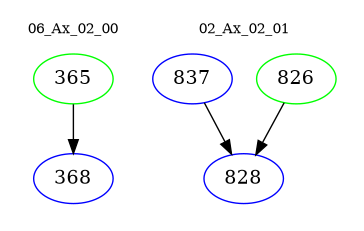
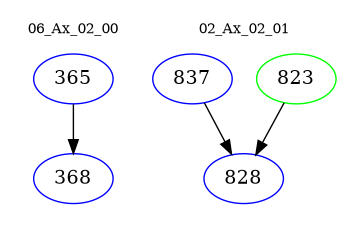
(73, 79) -> (73, 79)
(296, 79) -> (296, 79)
